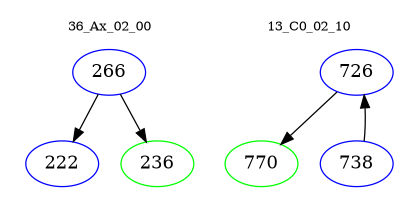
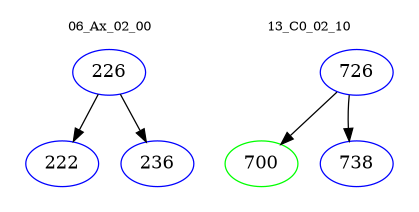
(110, 27) -> (110, 27)
(109, 72) -> (109, 72)
(365, 125) -> (348, 112)
(157, 164) -> (157, 164)
(262, 164) -> (262, 164)
